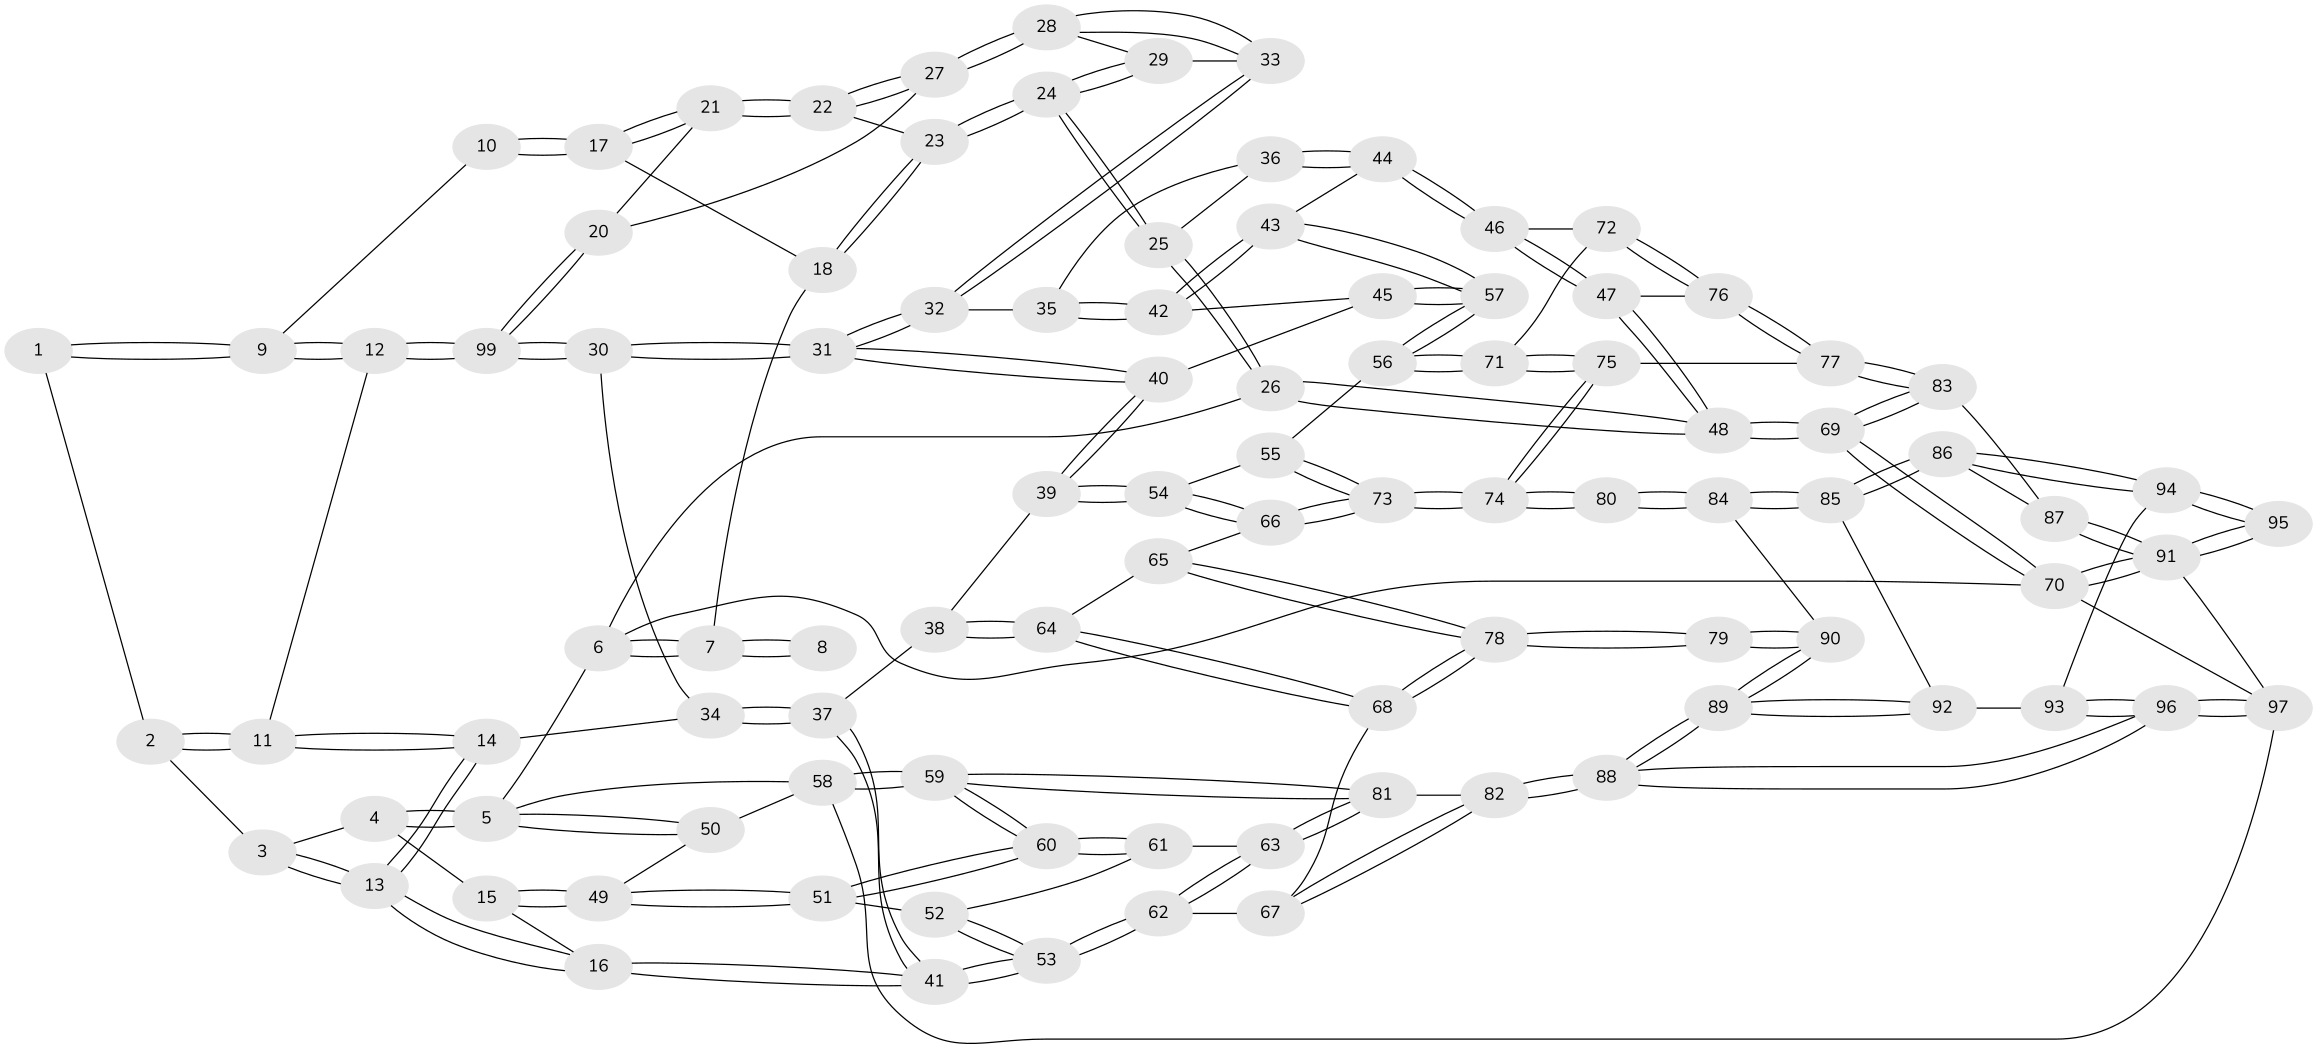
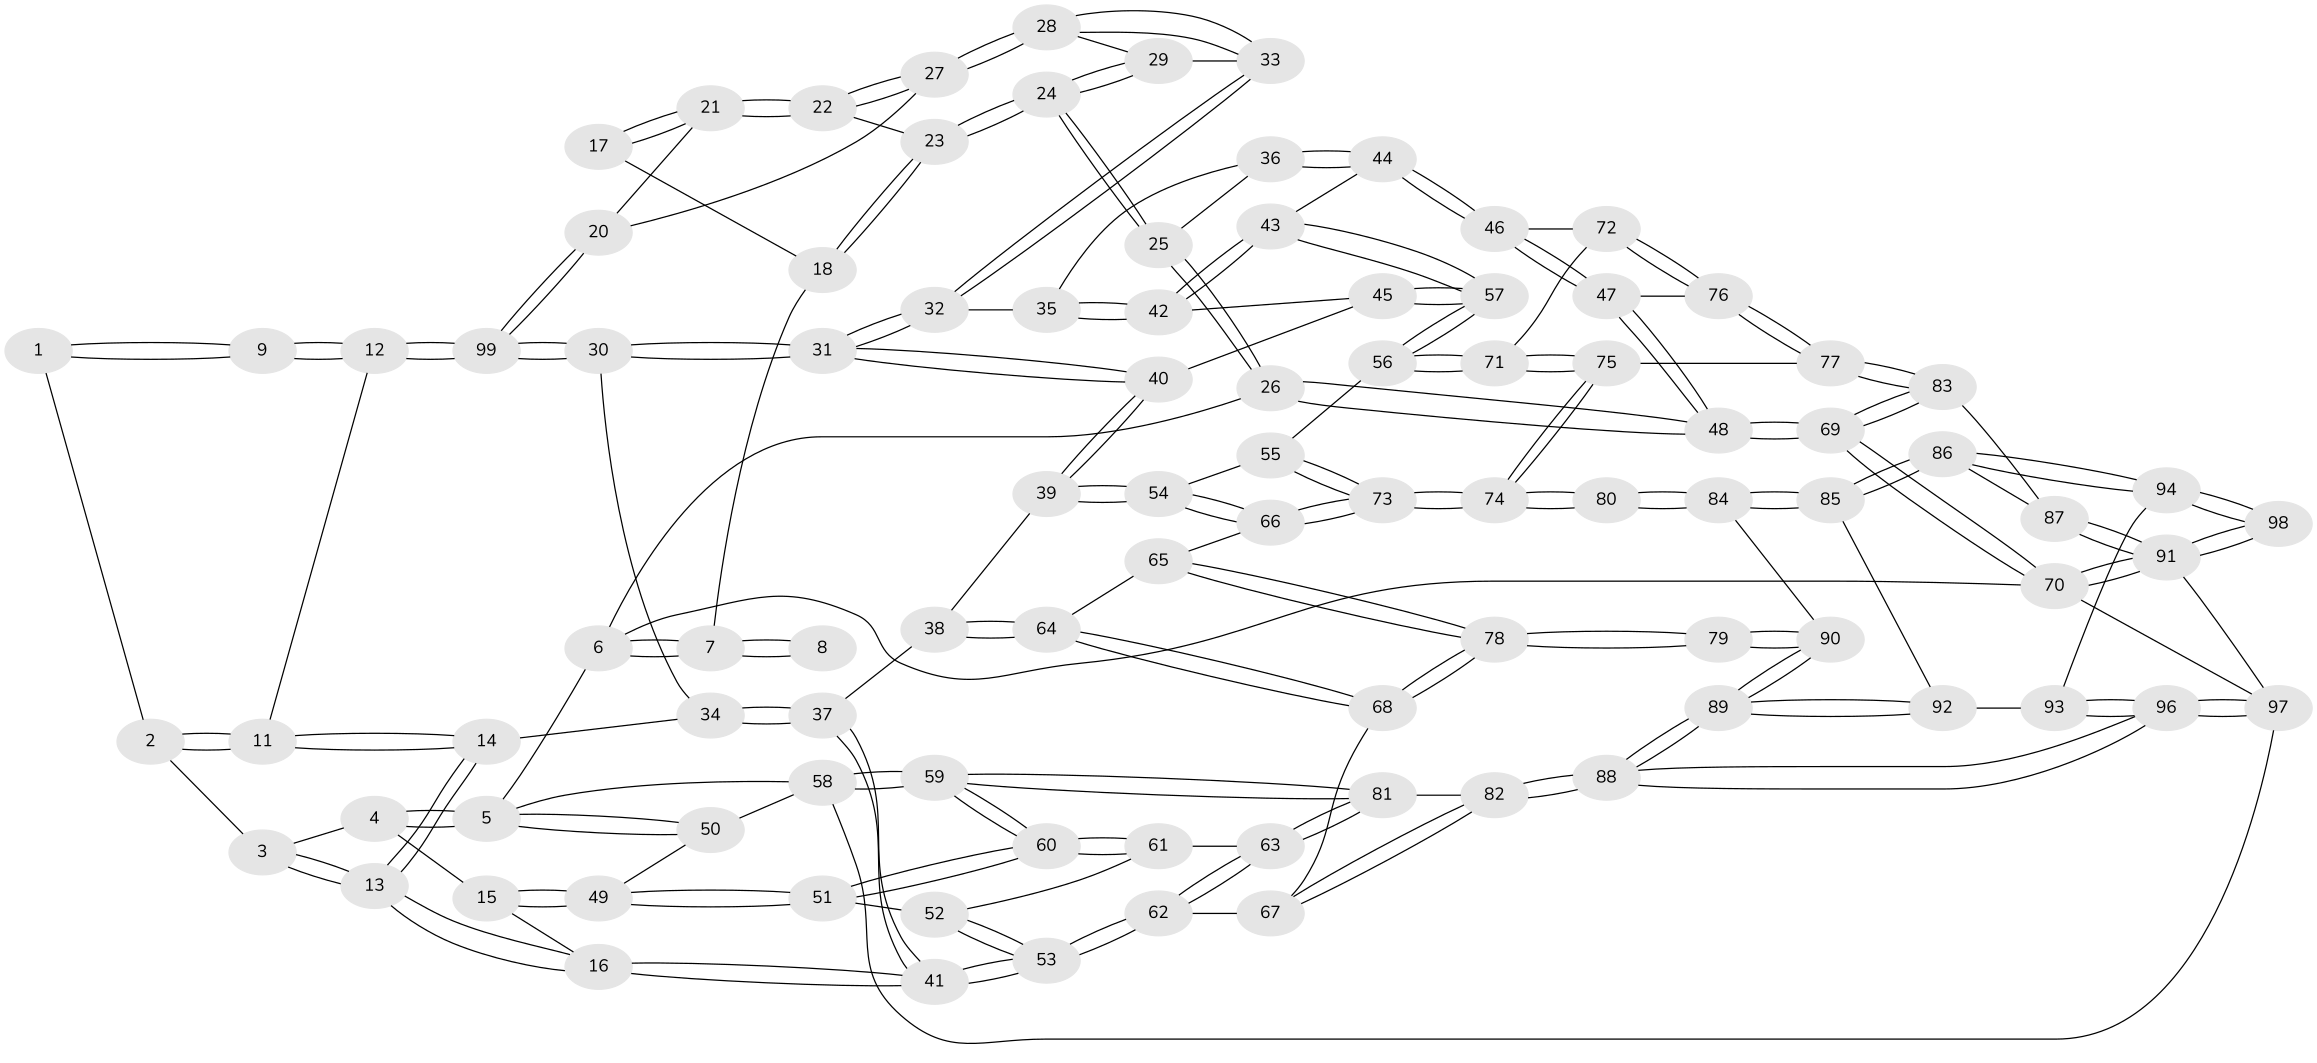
(487, 147) -> none
(2279, 524) -> (2279, 524)
